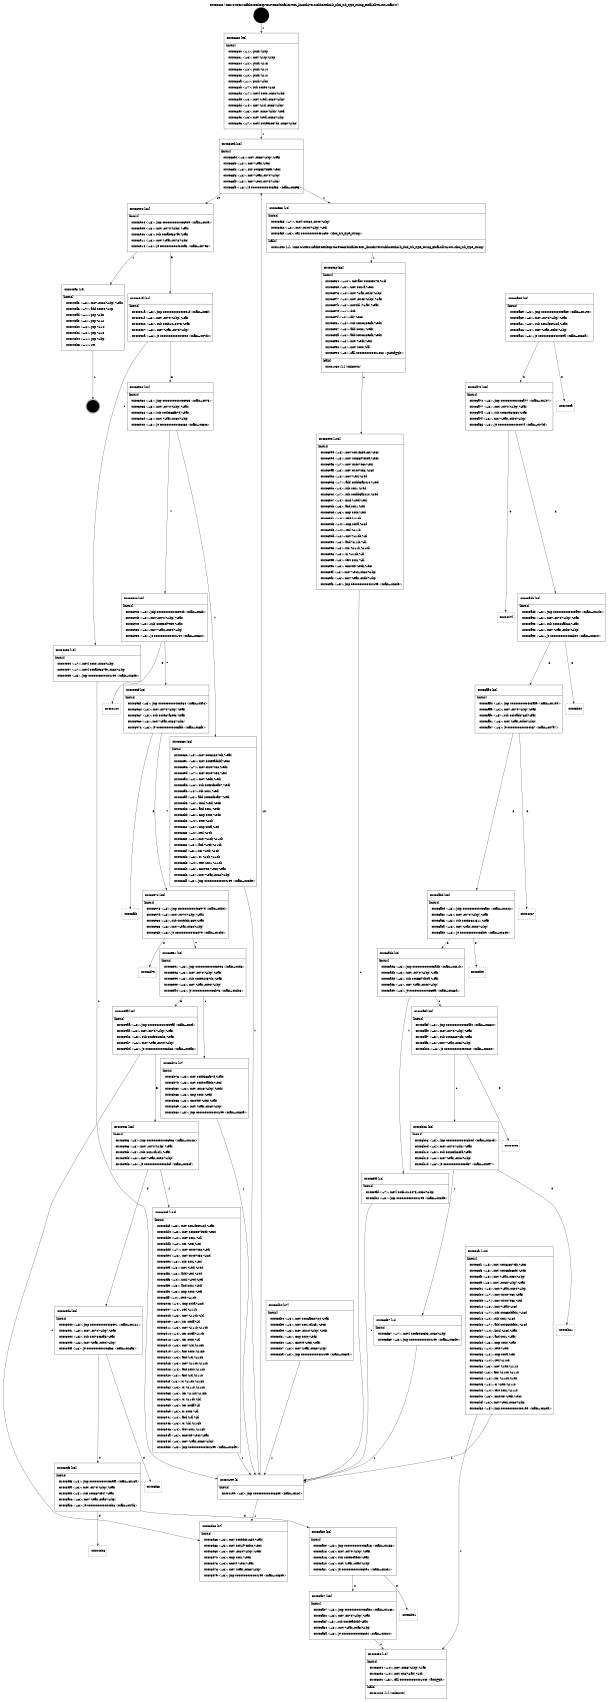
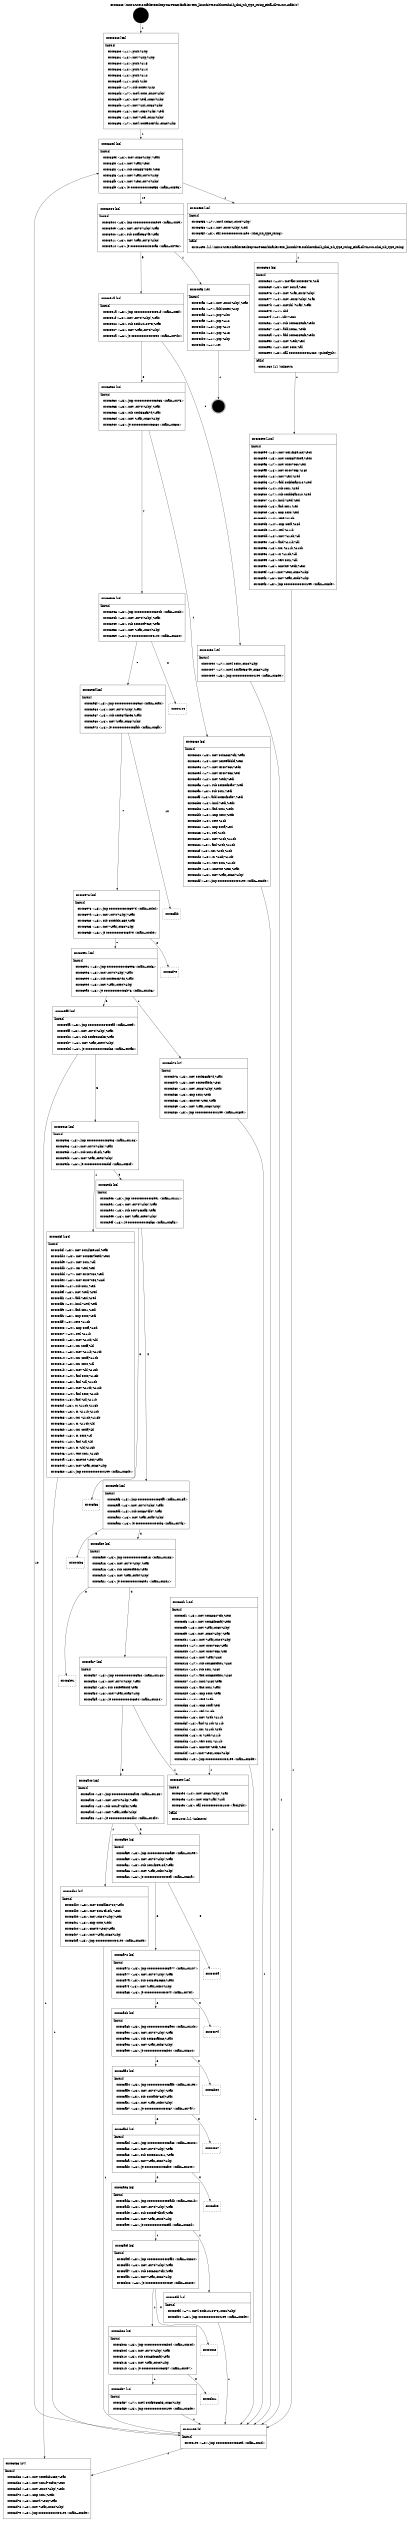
(153, 812) -> (167, 812)
none -> (120, 1800)
